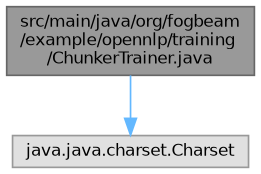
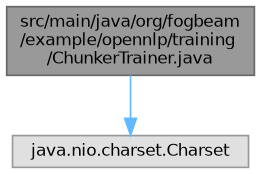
(131, 151) -> (131, 151)
